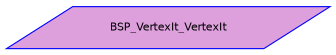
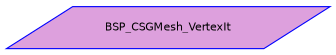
(168, 28) -> (168, 28)
